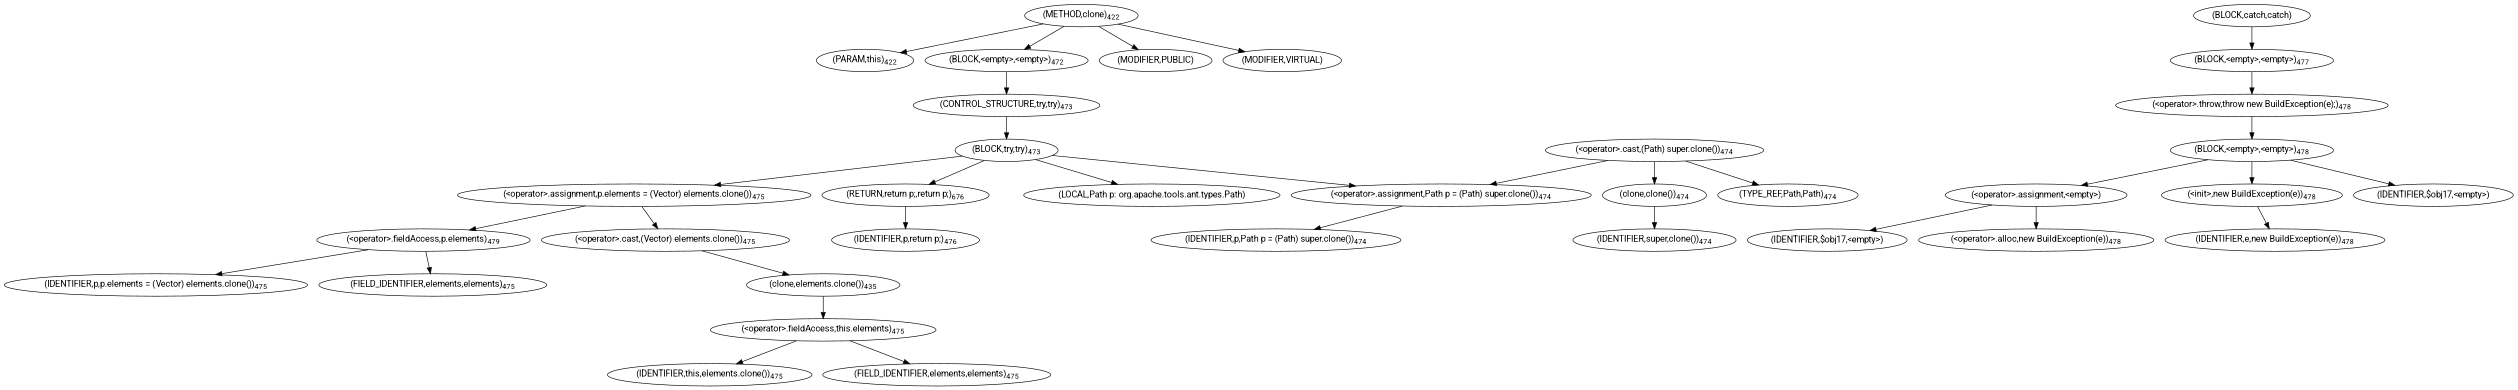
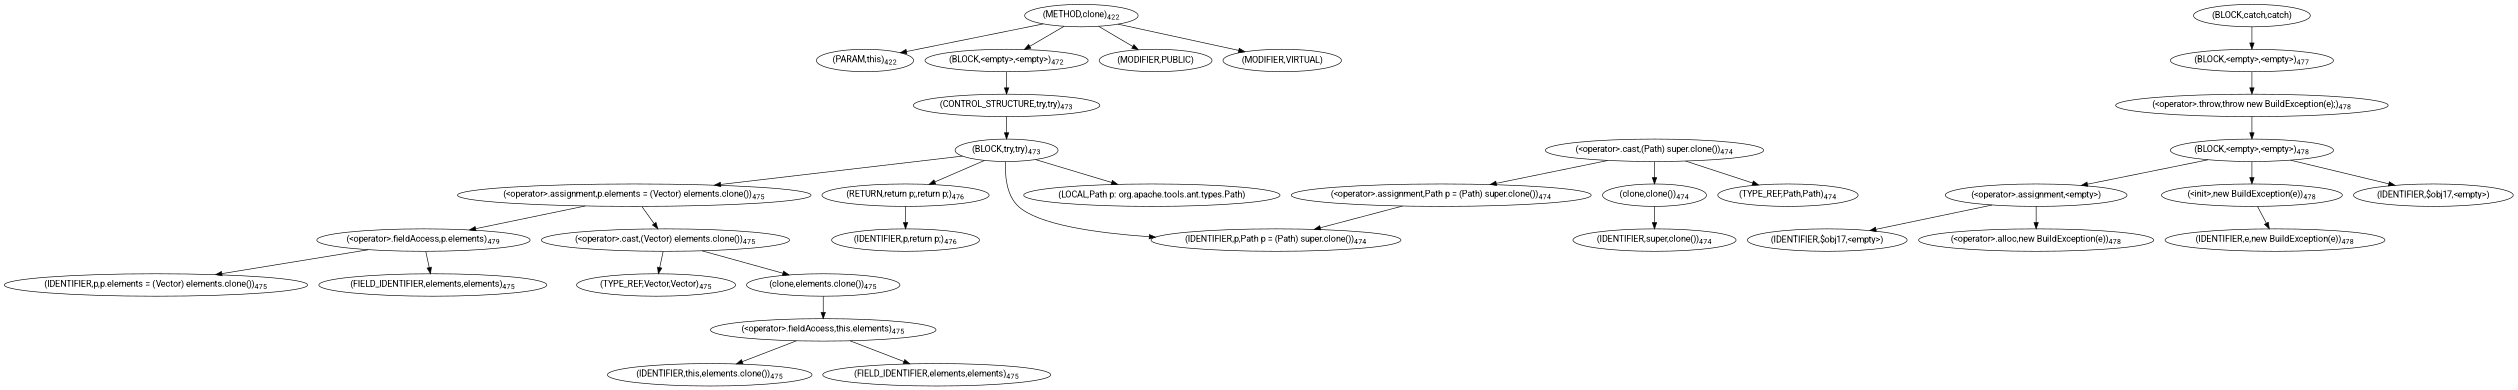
(1201, 170) -> (1058, 224)
(958, 194) -> (958, 194)
(871, 284) -> (871, 284)
none -> (656, 285)
